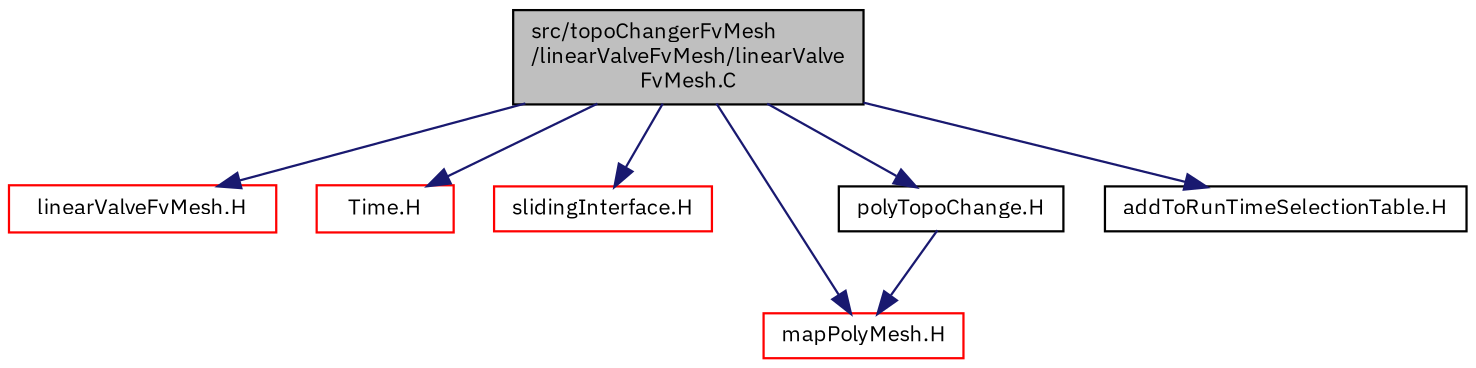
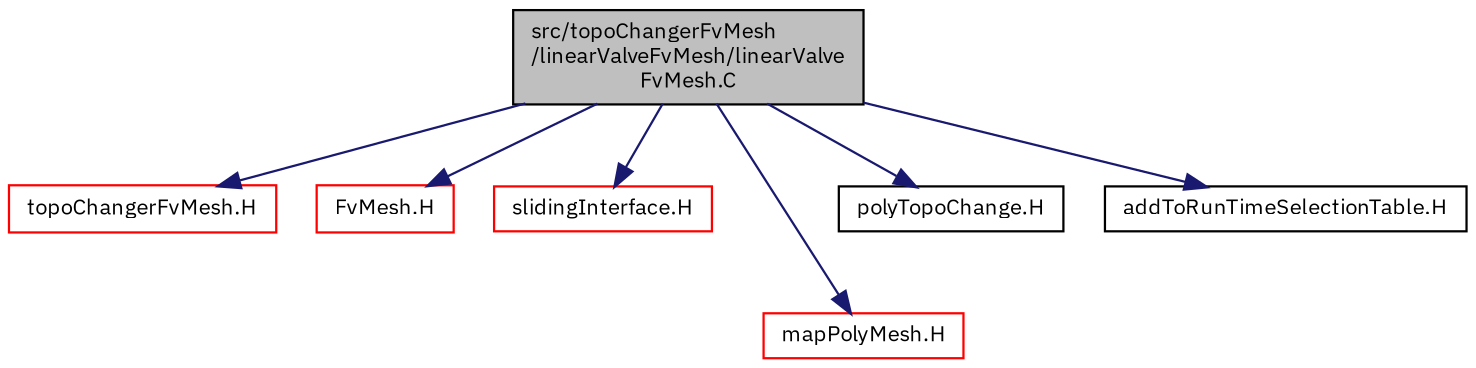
(143, 209) -> (143, 209)
(385, 209) -> (385, 209)
(914, 263) -> none
